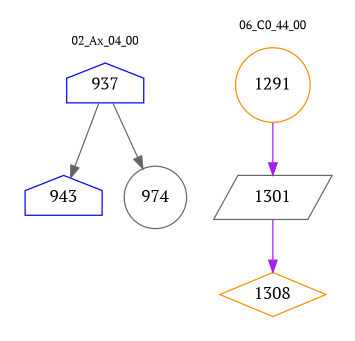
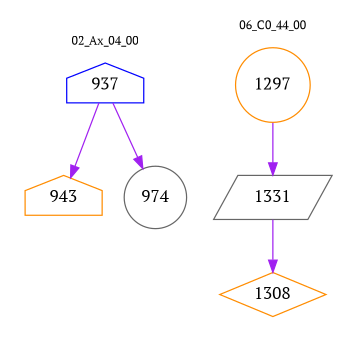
(273, 85) -> (273, 85)
(125, 130) -> (125, 130)
(87, 135) -> (87, 135)
(64, 197) -> (64, 197)
(273, 197) -> (273, 197)
